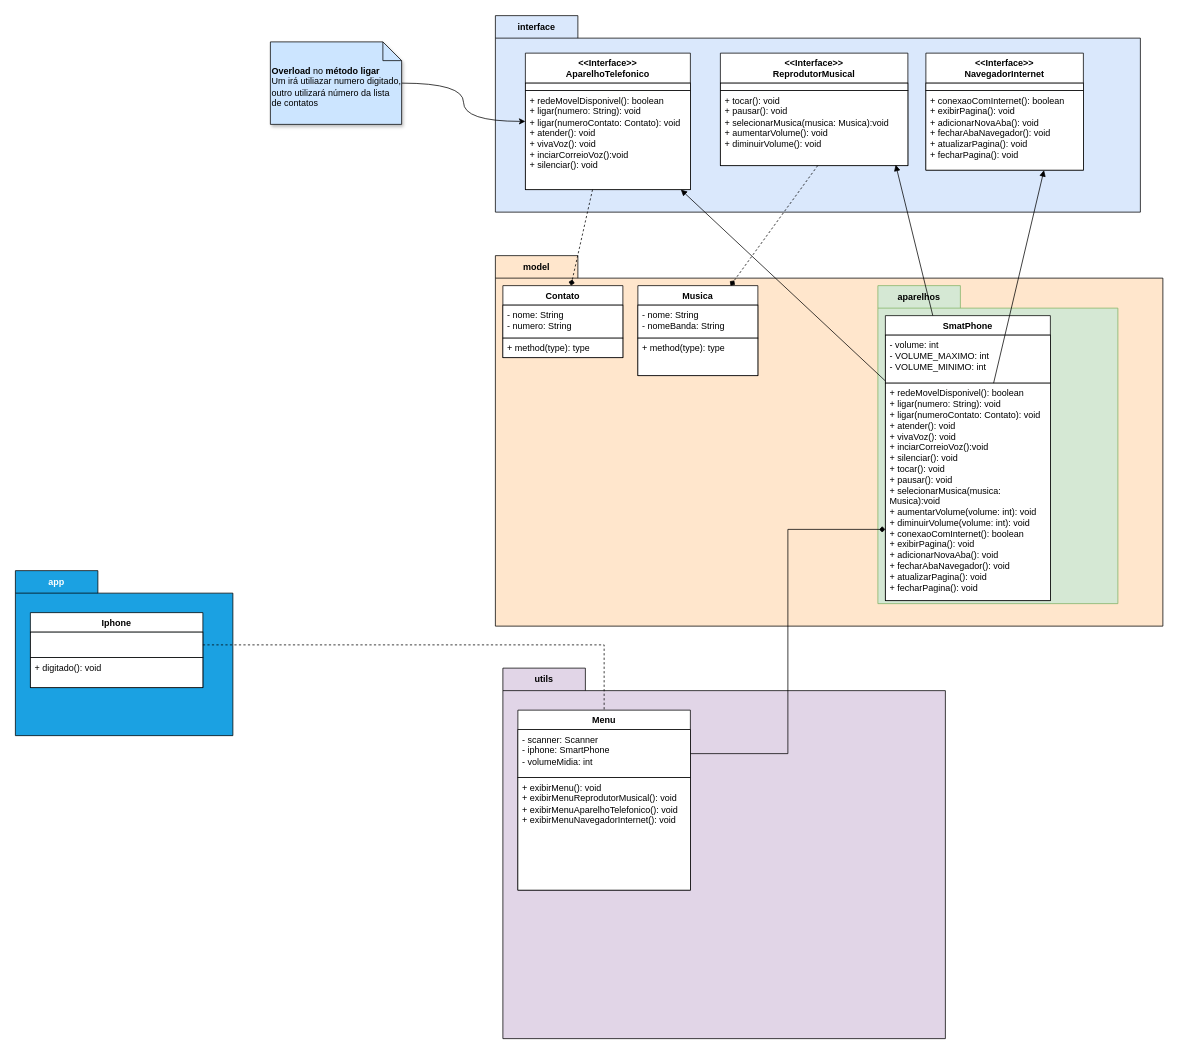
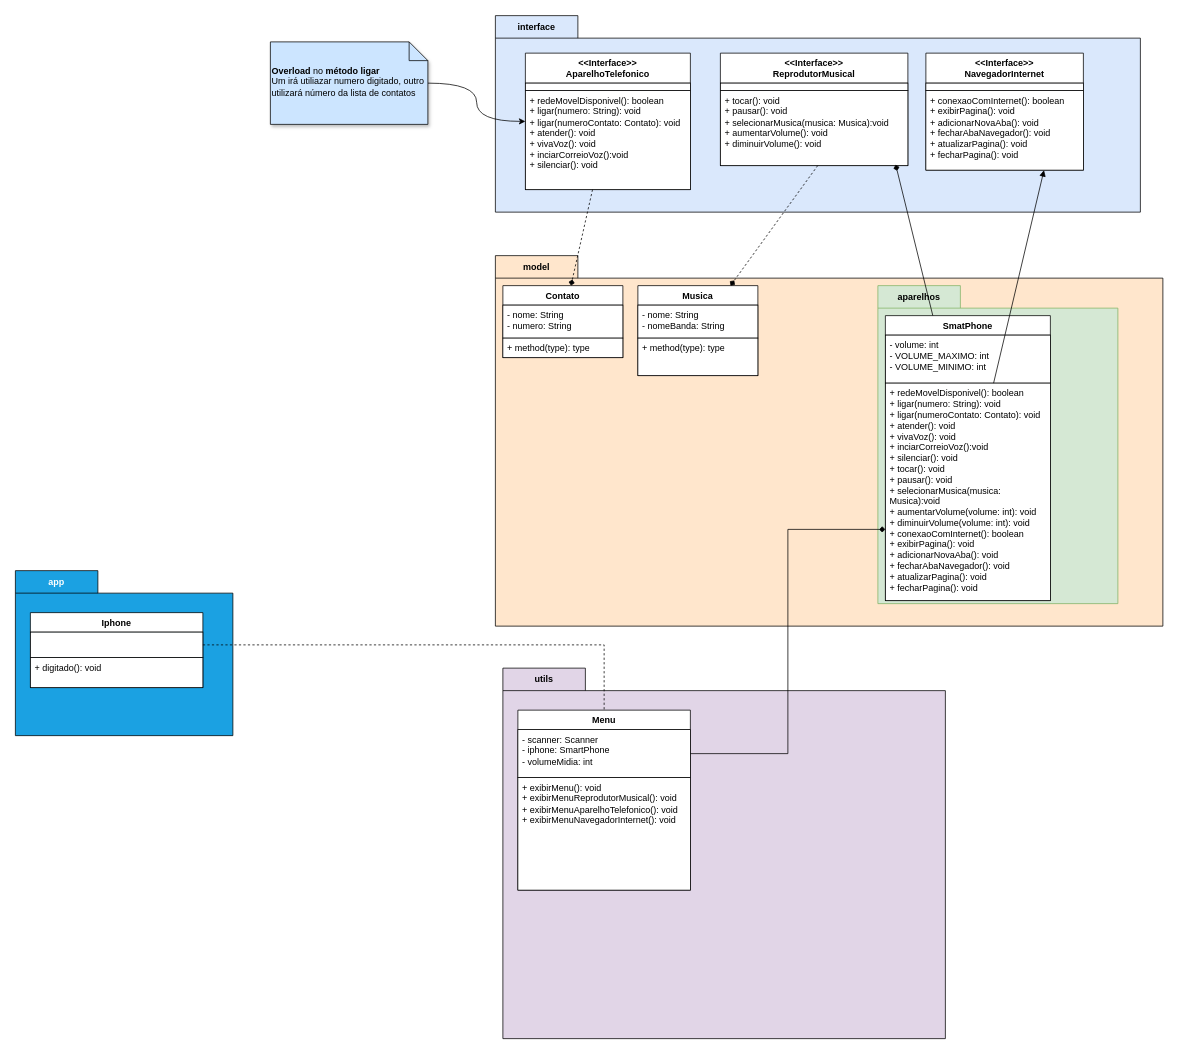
(336, 83) -> (349, 83)
(897, 171) -> (897, 171)
(784, 286) -> none
